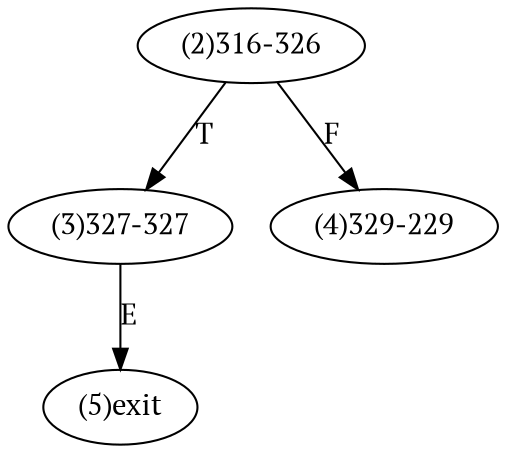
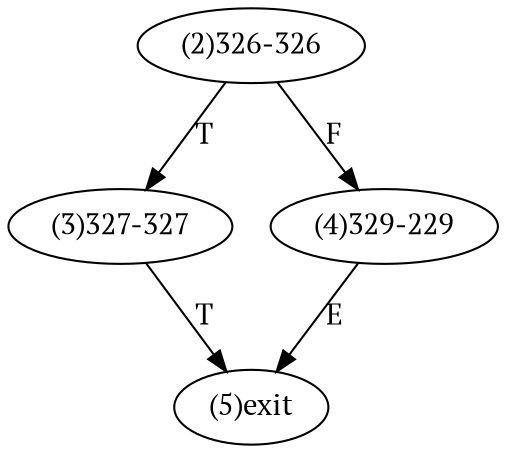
(251, 46) -> (251, 46)
none -> (324, 309)
(130, 317) -> (206, 317)
